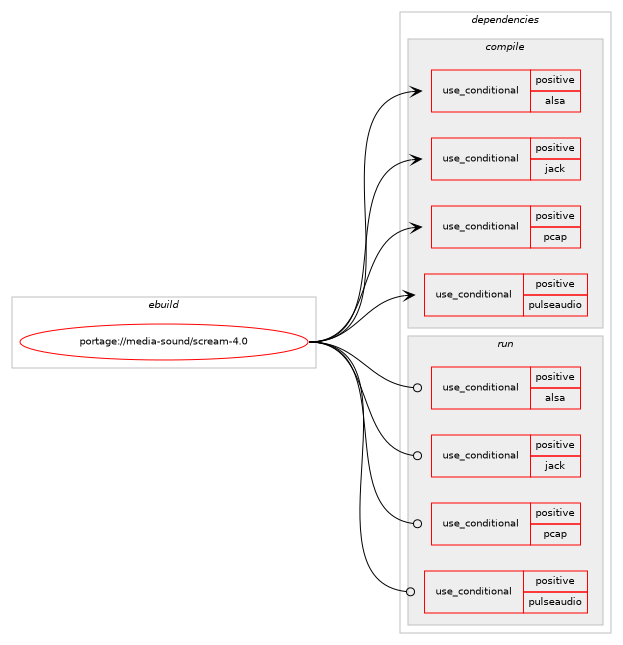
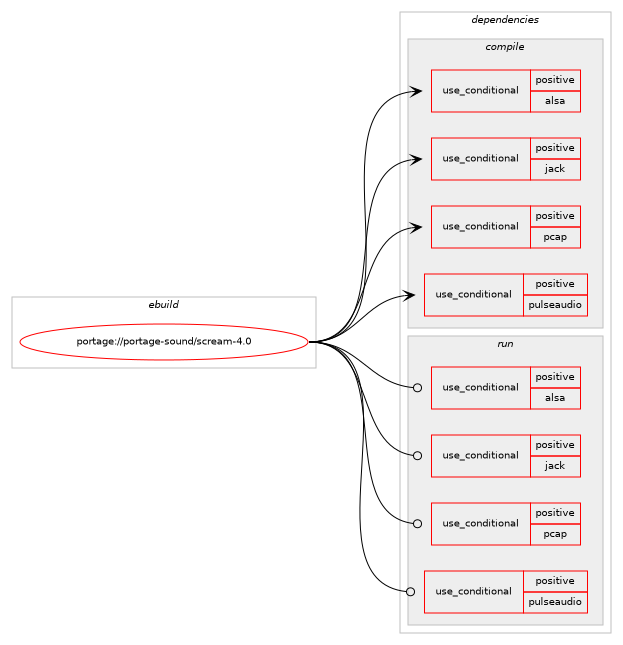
(164, 342) -> (164, 342)
